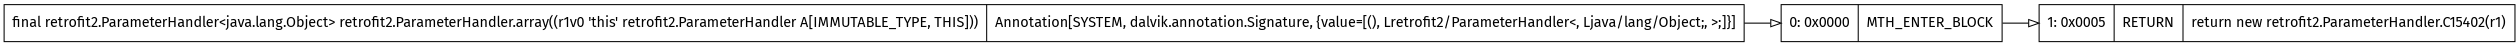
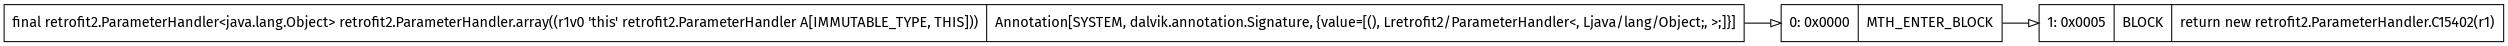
(2149, 23) -> (2143, 23)
